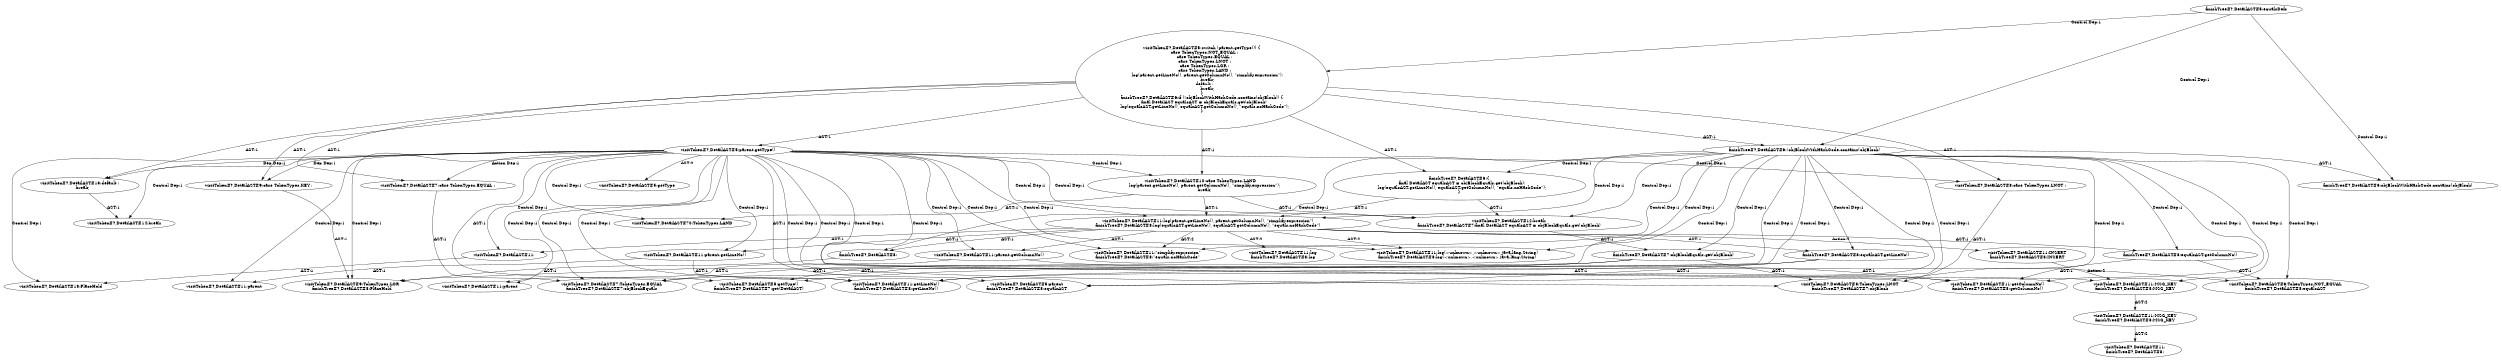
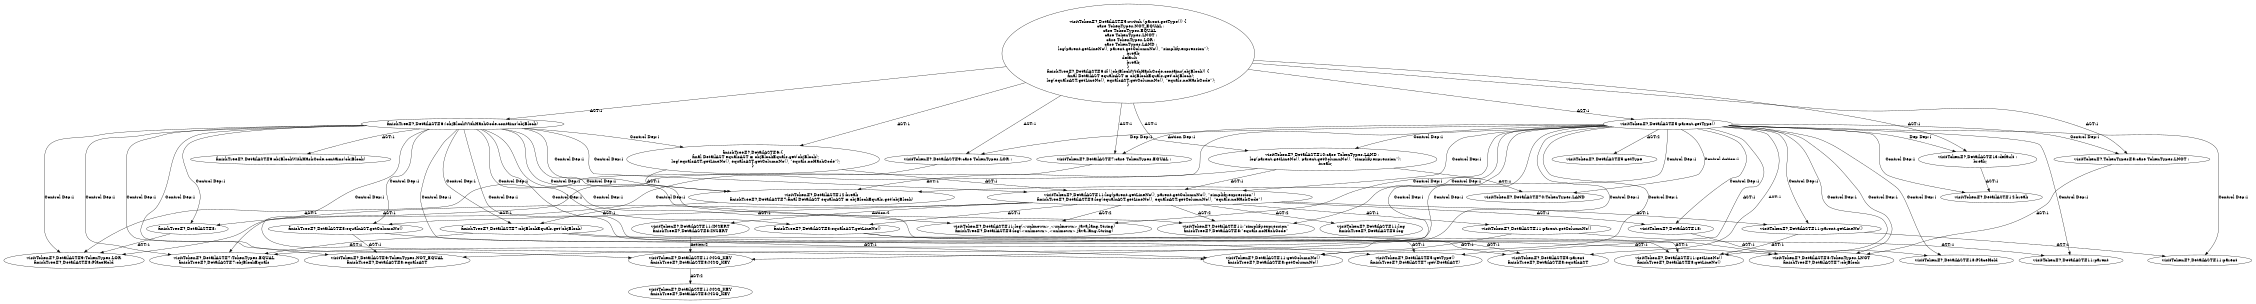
(2246, 9) -> none
(925, 163) -> none
(259, 186) -> (958, 159)
(567, 186) -> (1722, 159)
(2011, 186) -> (2132, 159)
(504, 255) -> (1671, 229)
(2135, 350) -> none
